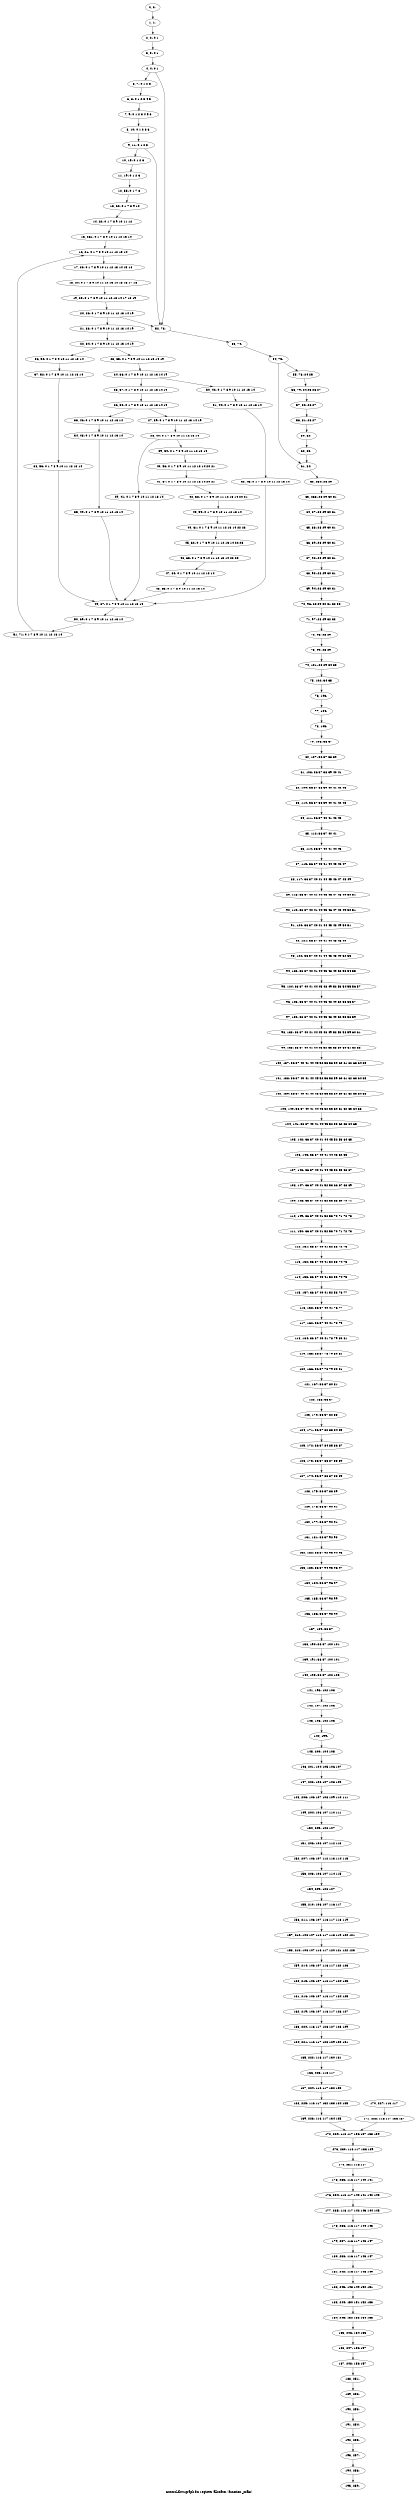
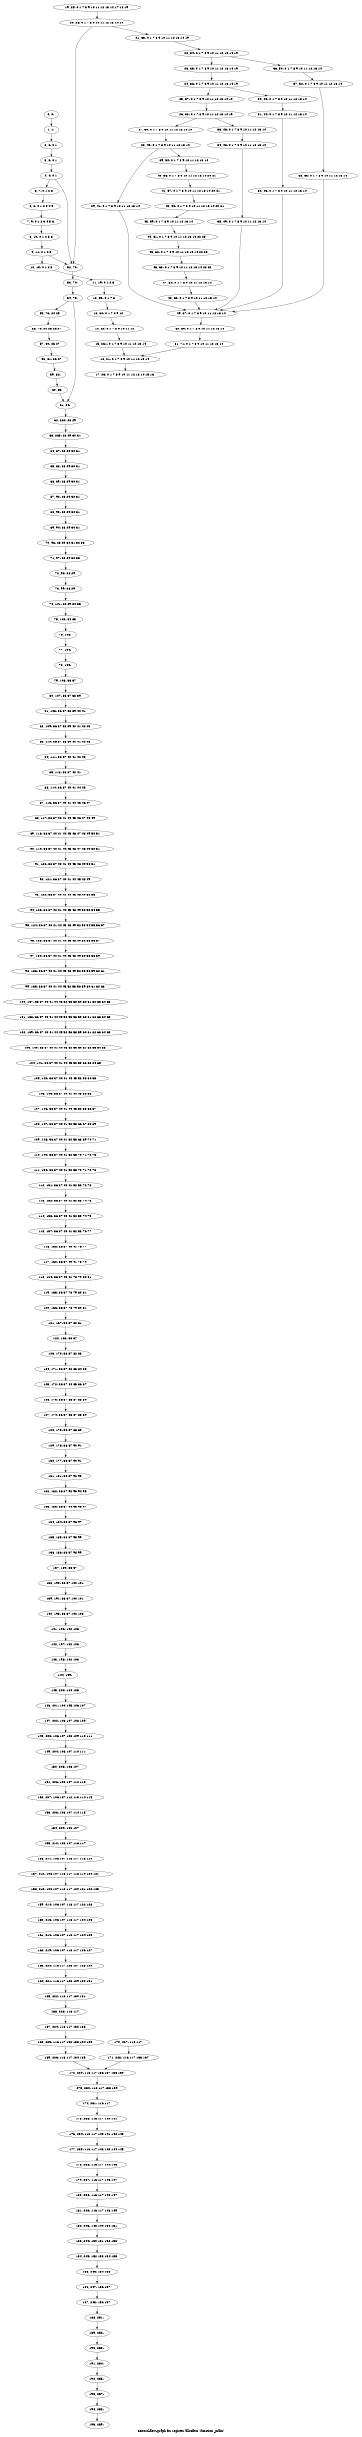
(104, 283) -> none
